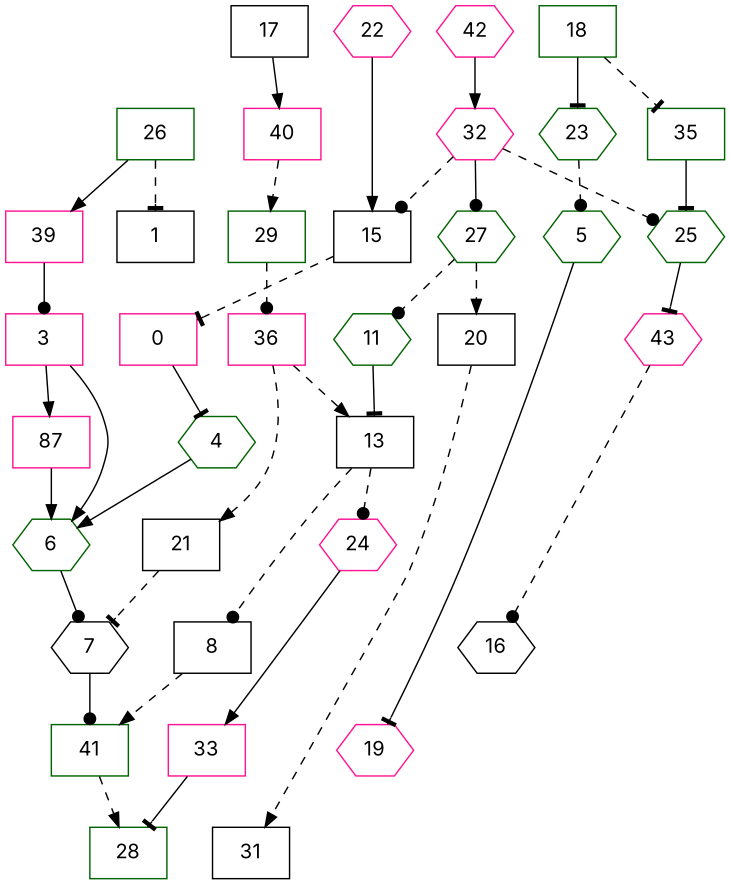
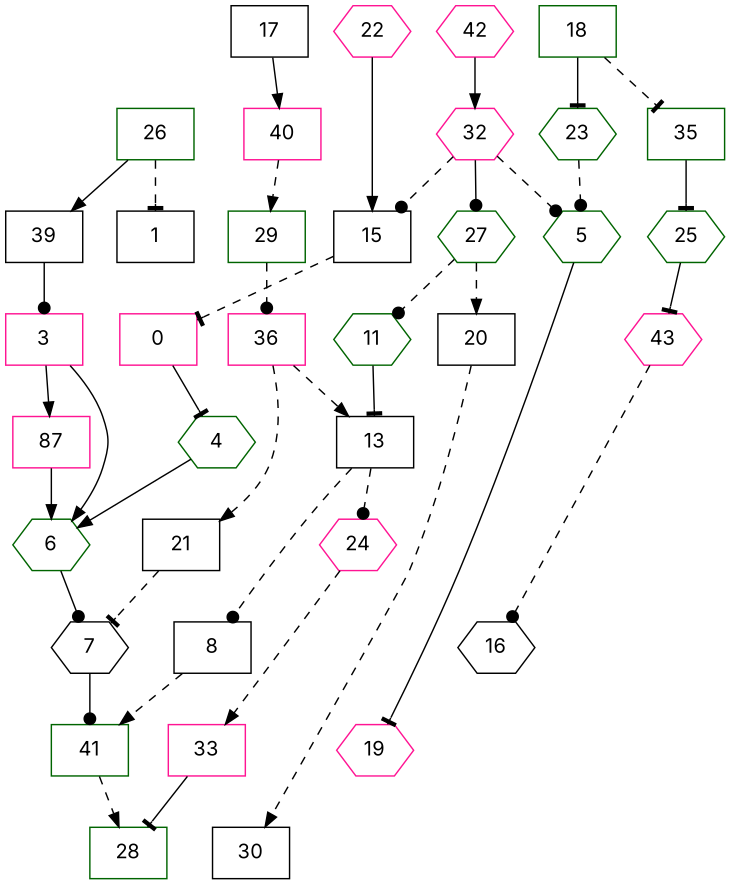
(568, 179) -> (524, 181)
(44, 237) -> (44, 237)
(287, 642) -> (287, 642)
(251, 853) -> (251, 853)
